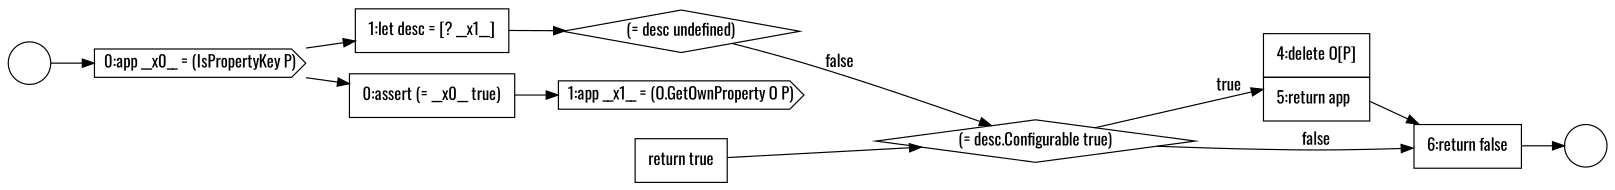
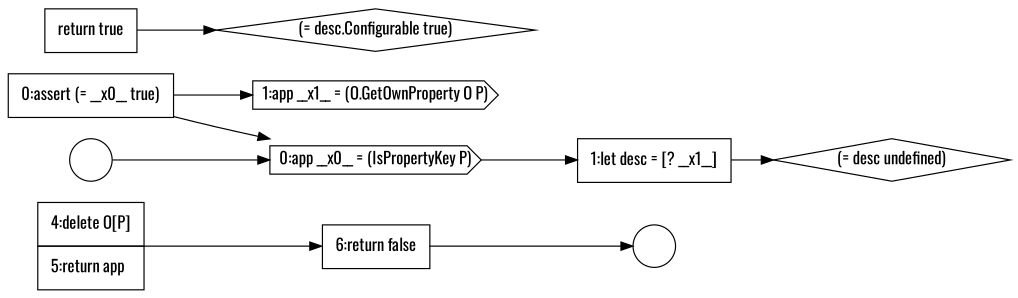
(322, 80) -> (216, 127)
(857, 80) -> none
(1173, 110) -> none
(1279, 150) -> none
